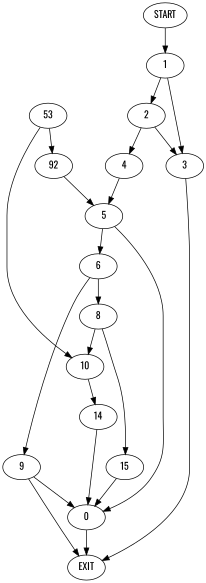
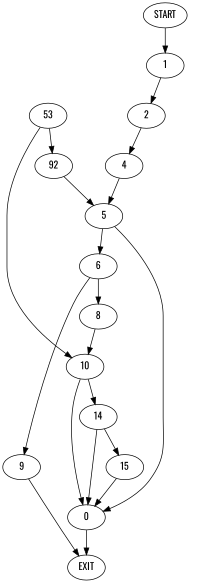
(185, 166) -> none
(120, 387) -> (110, 439)
(51, 490) -> (72, 438)
